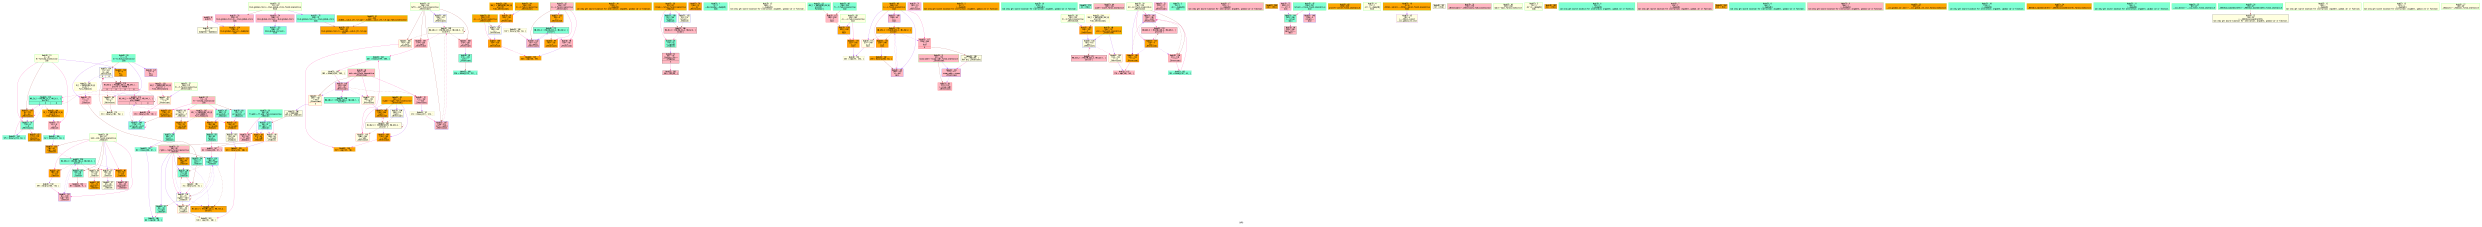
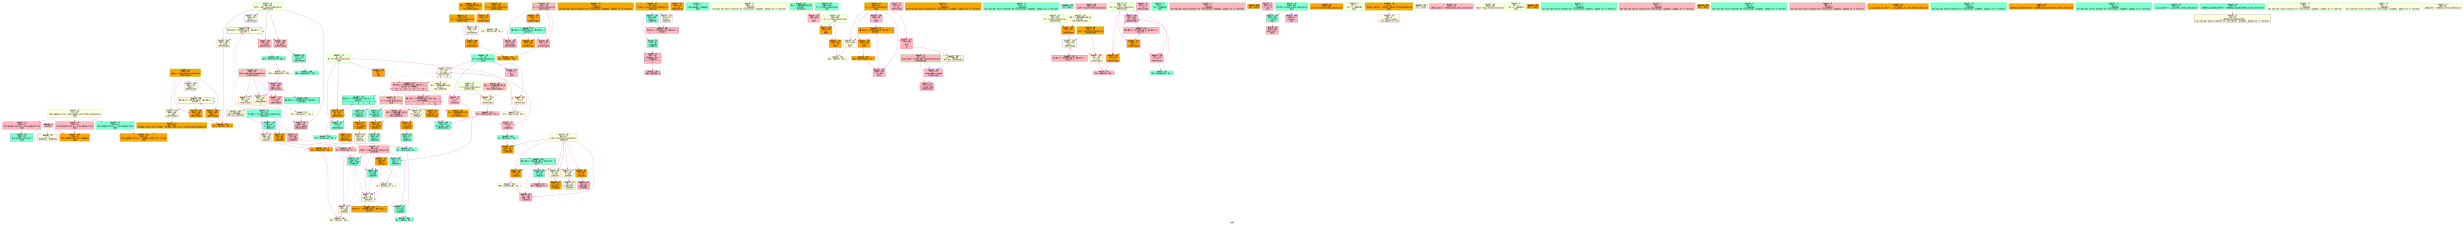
(378, 102) -> (172, 119)
